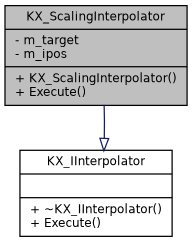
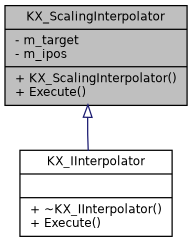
(104, 122) -> (88, 134)
